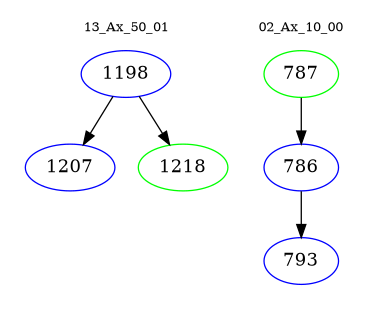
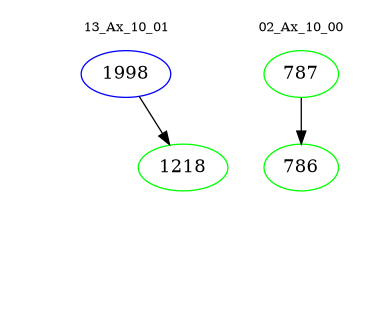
(127, 28) -> (127, 28)
(126, 74) -> (126, 74)
(70, 168) -> none
(301, 168) -> (301, 168)
(301, 261) -> none
